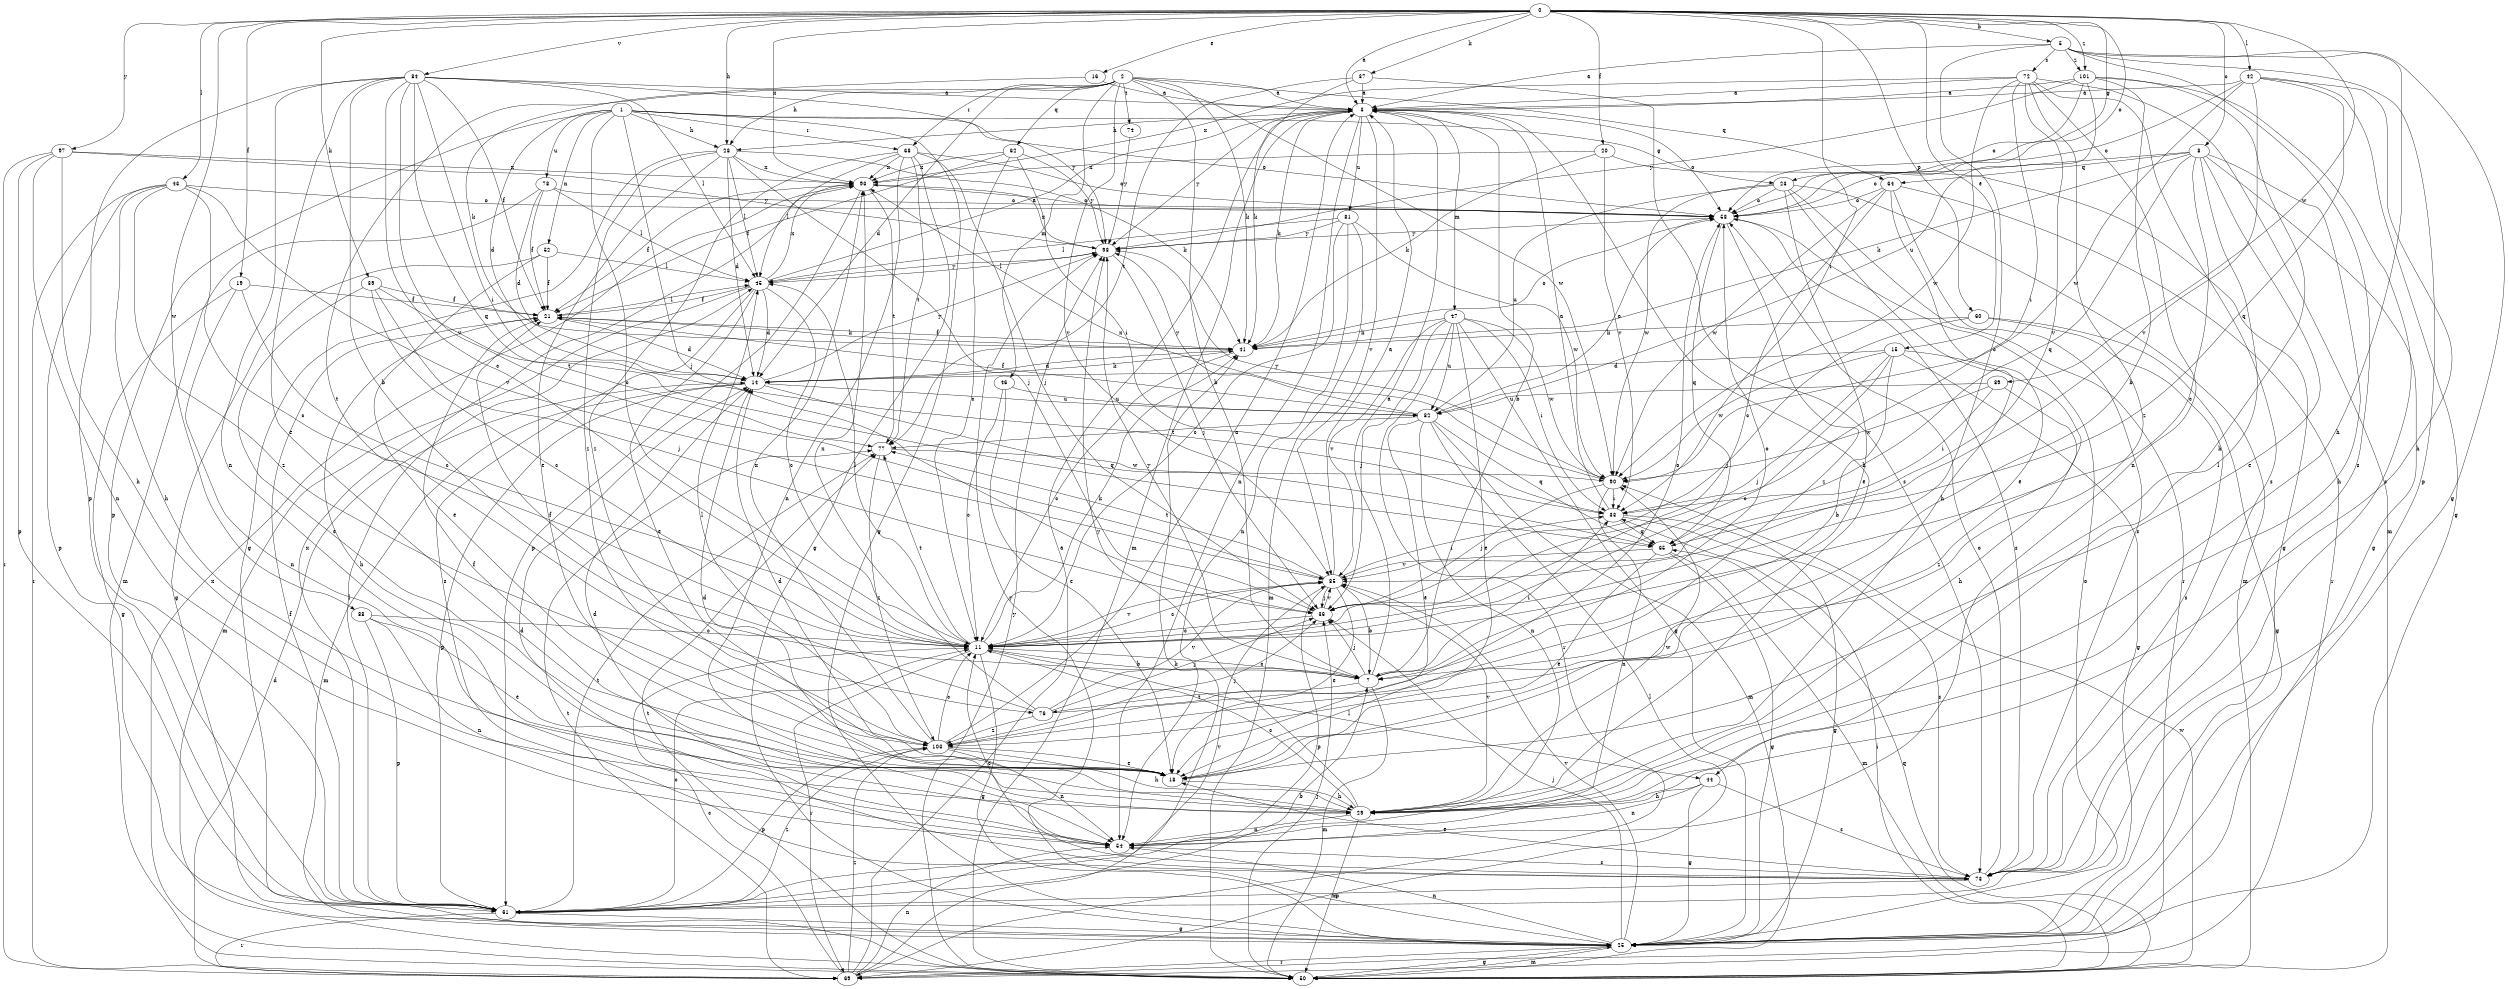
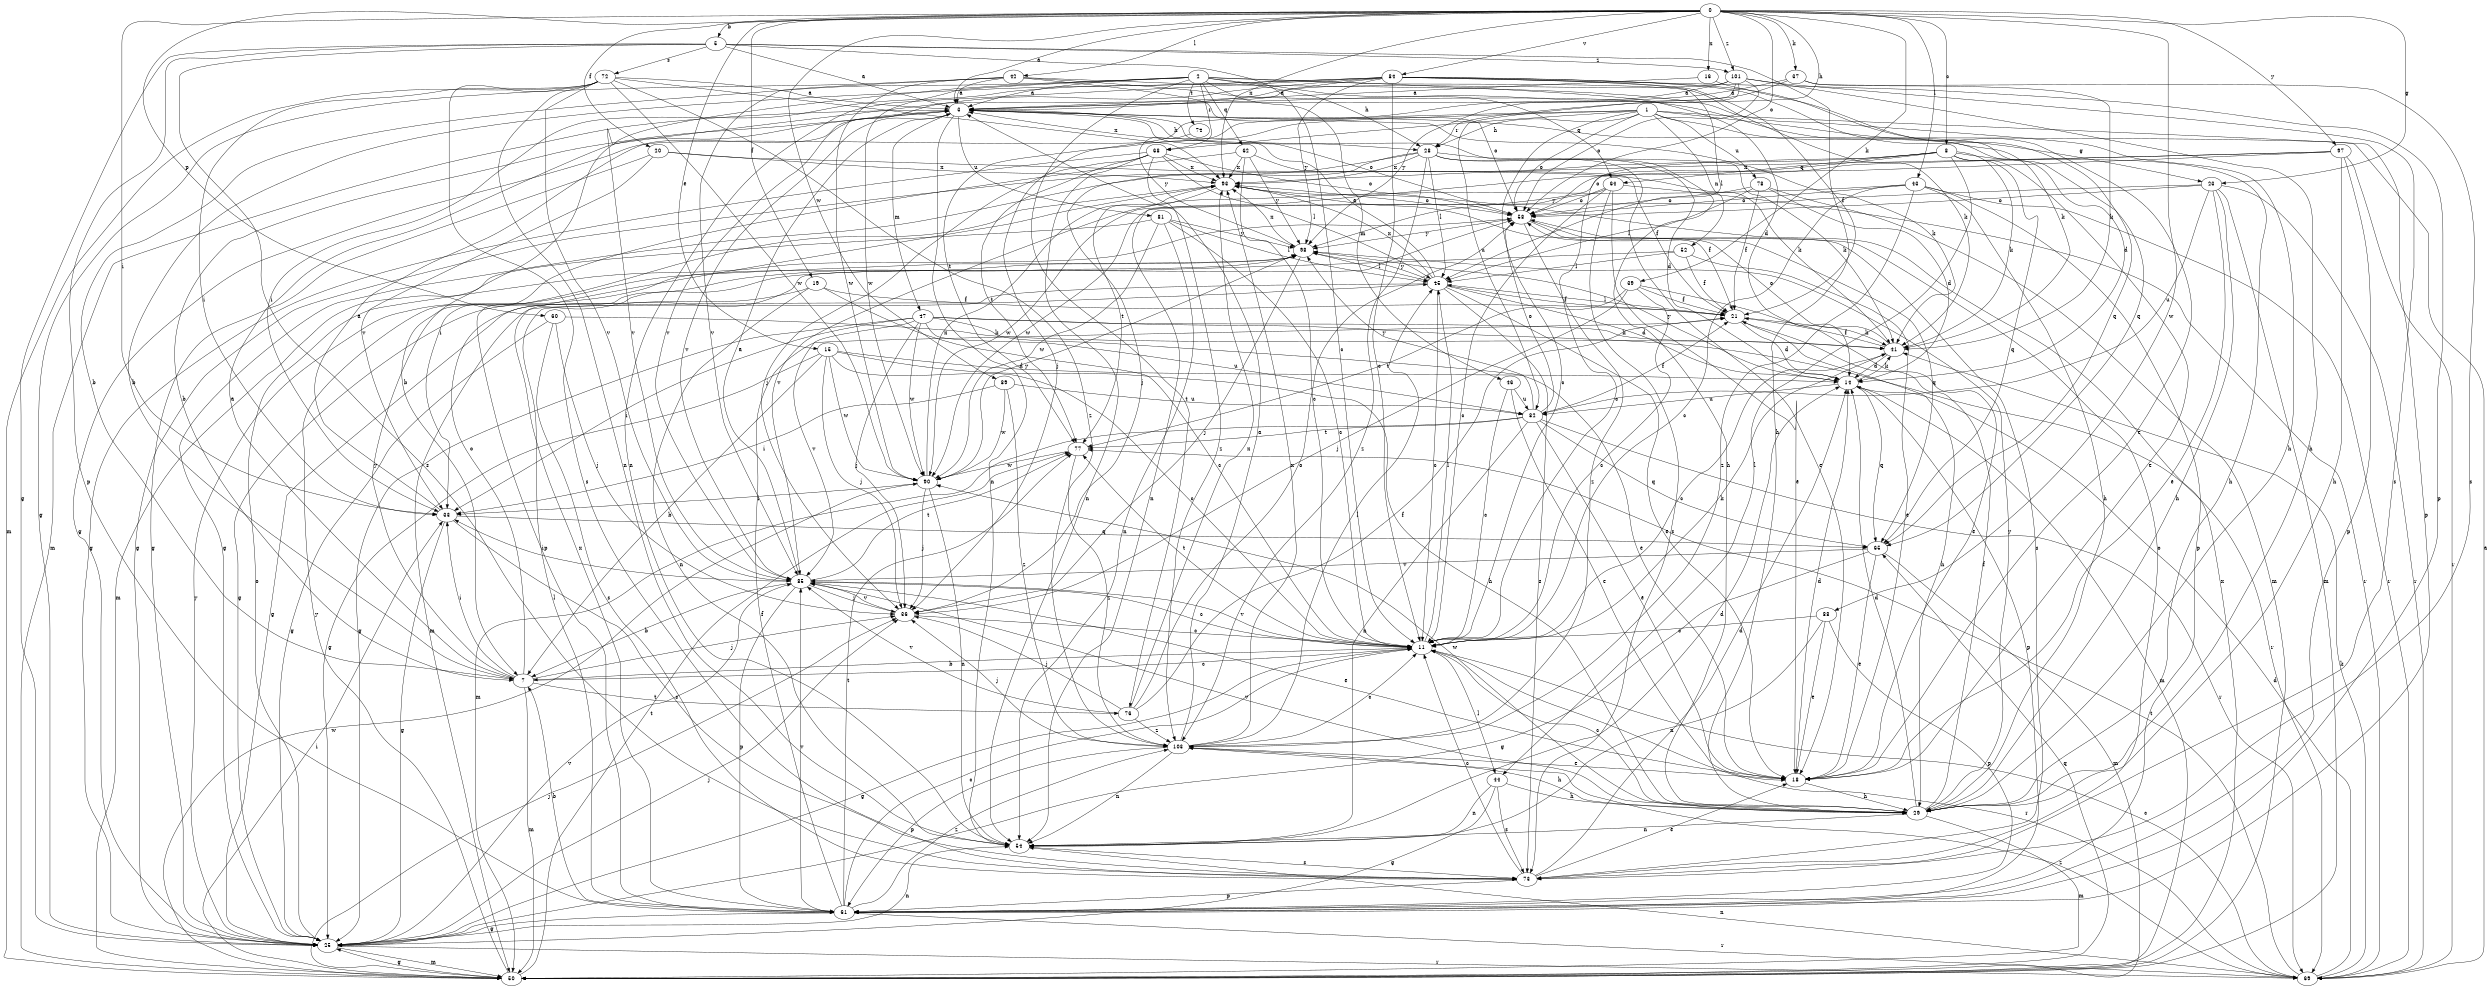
(1212, 44) -> (1711, 44)
(1225, 156) -> none
(1650, 697) -> (2220, 697)
